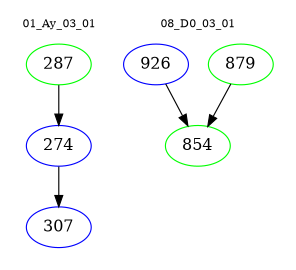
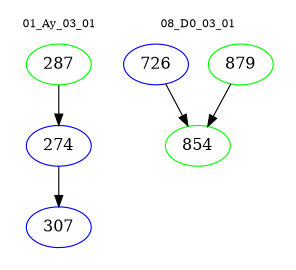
(156, 64) -> (156, 64)
